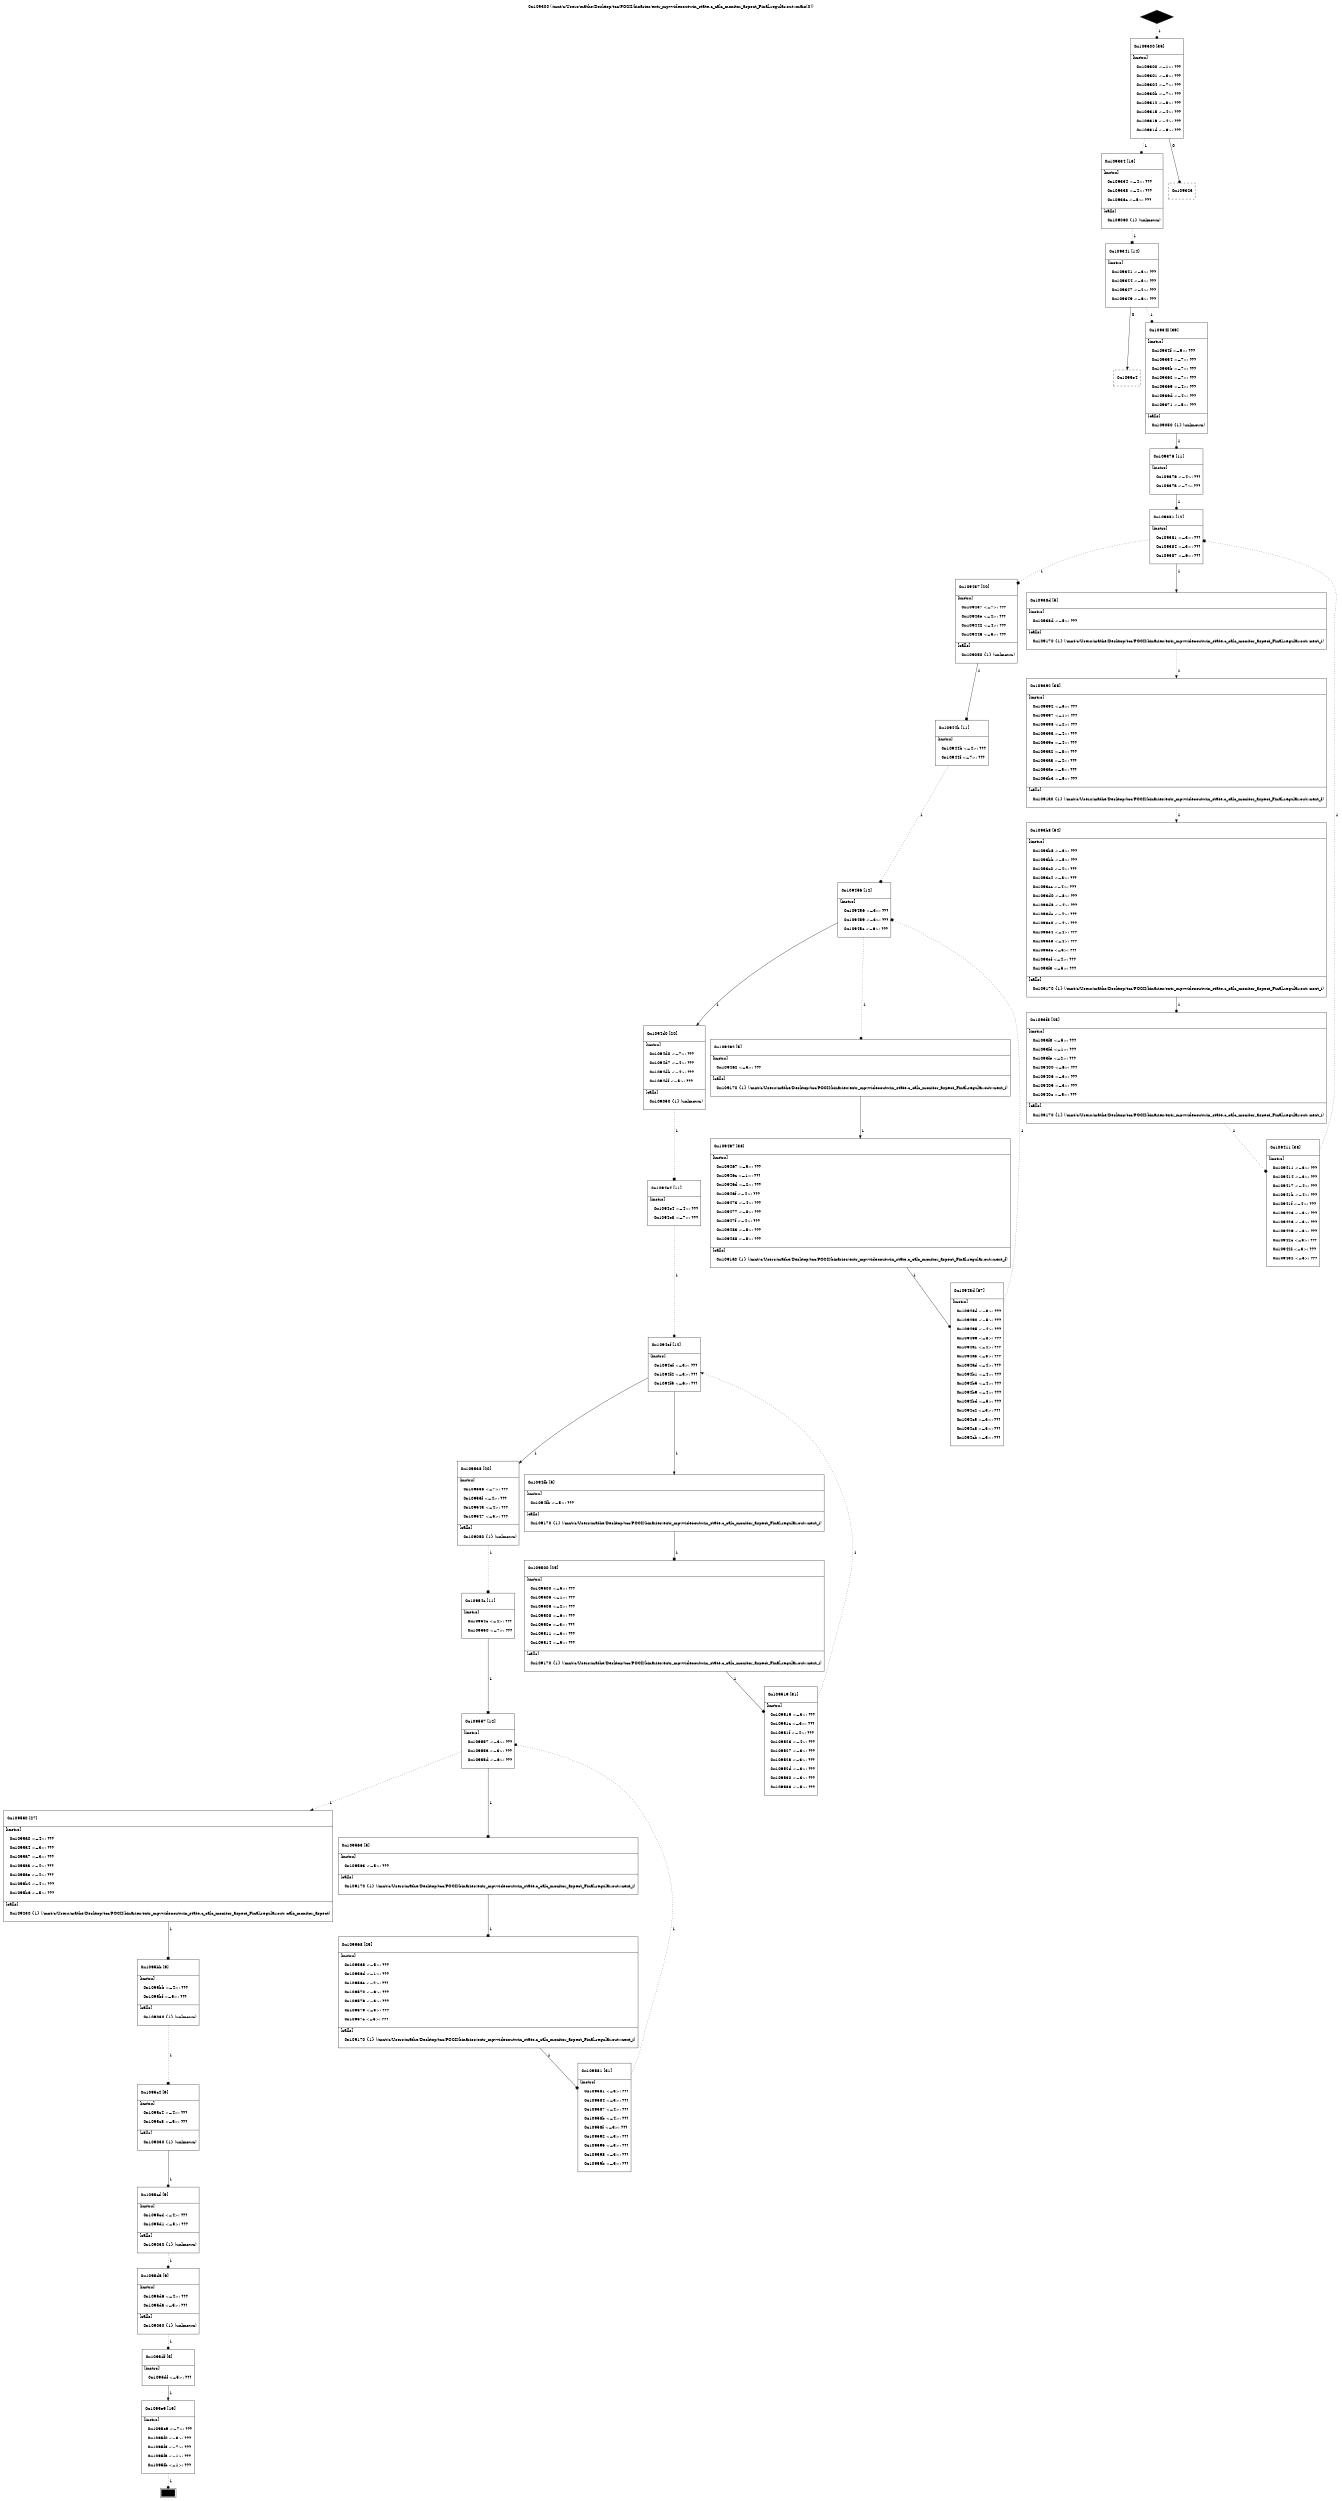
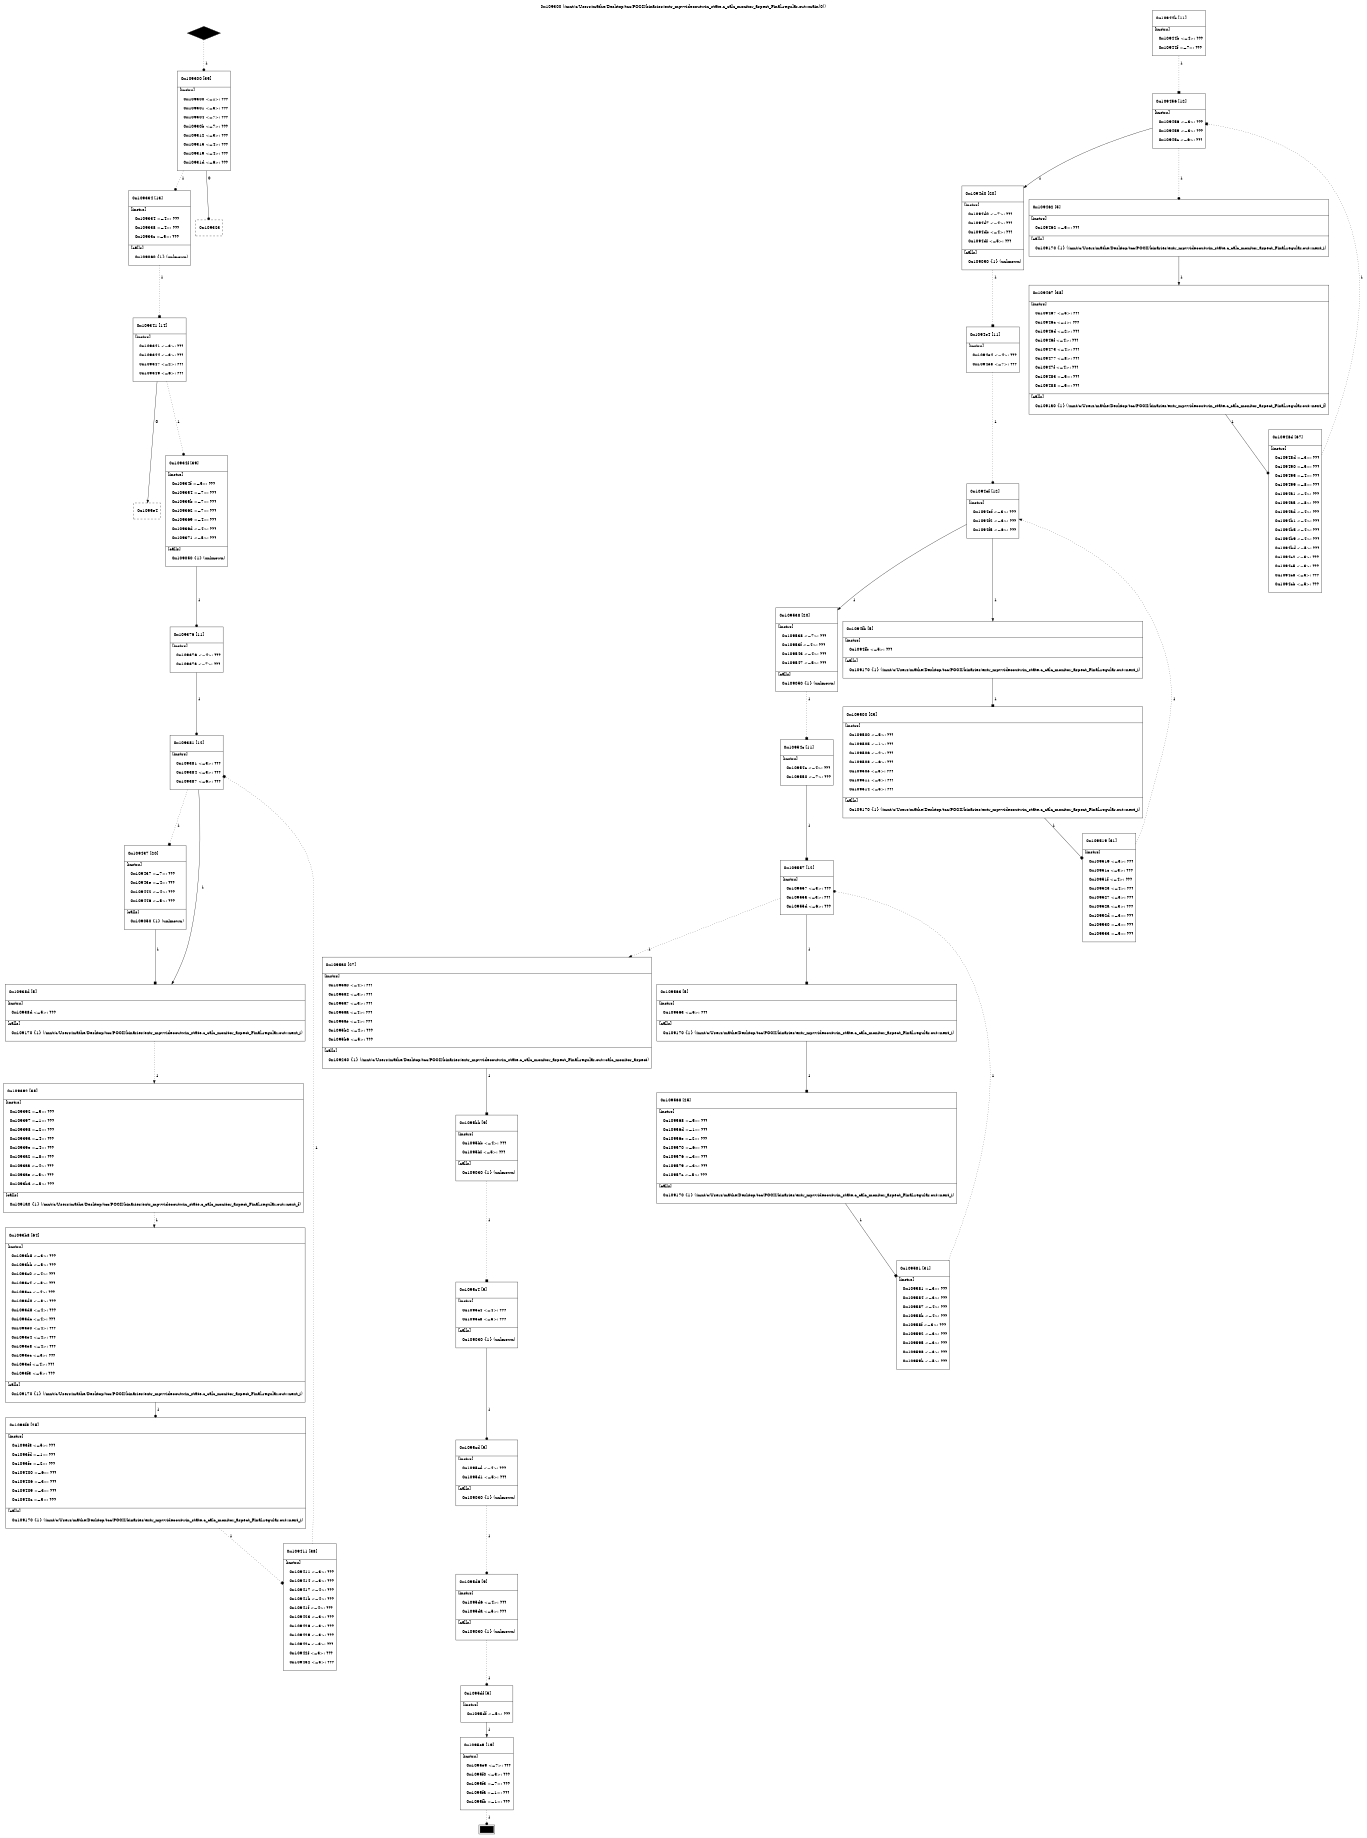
(972, 690) -> (155, 955)
